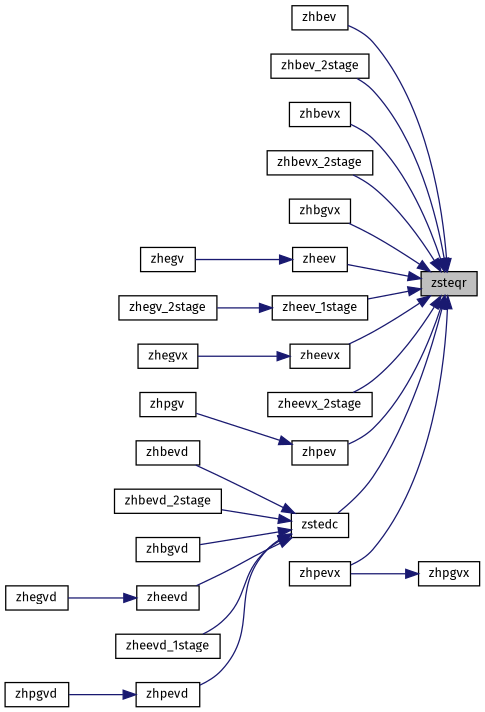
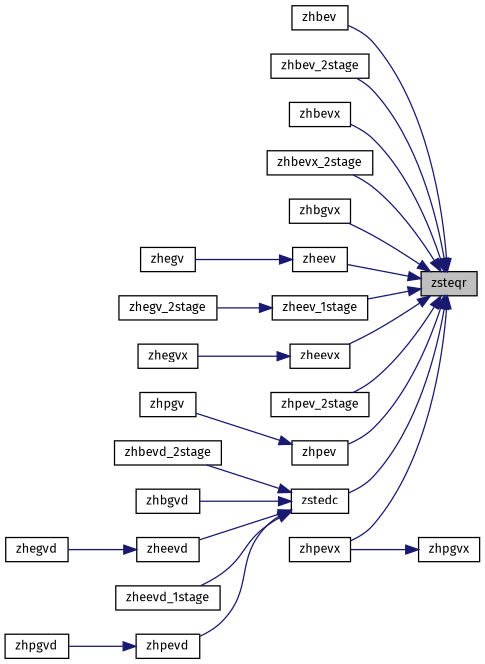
(320, 405) -> (320, 405)
(168, 453) -> none
